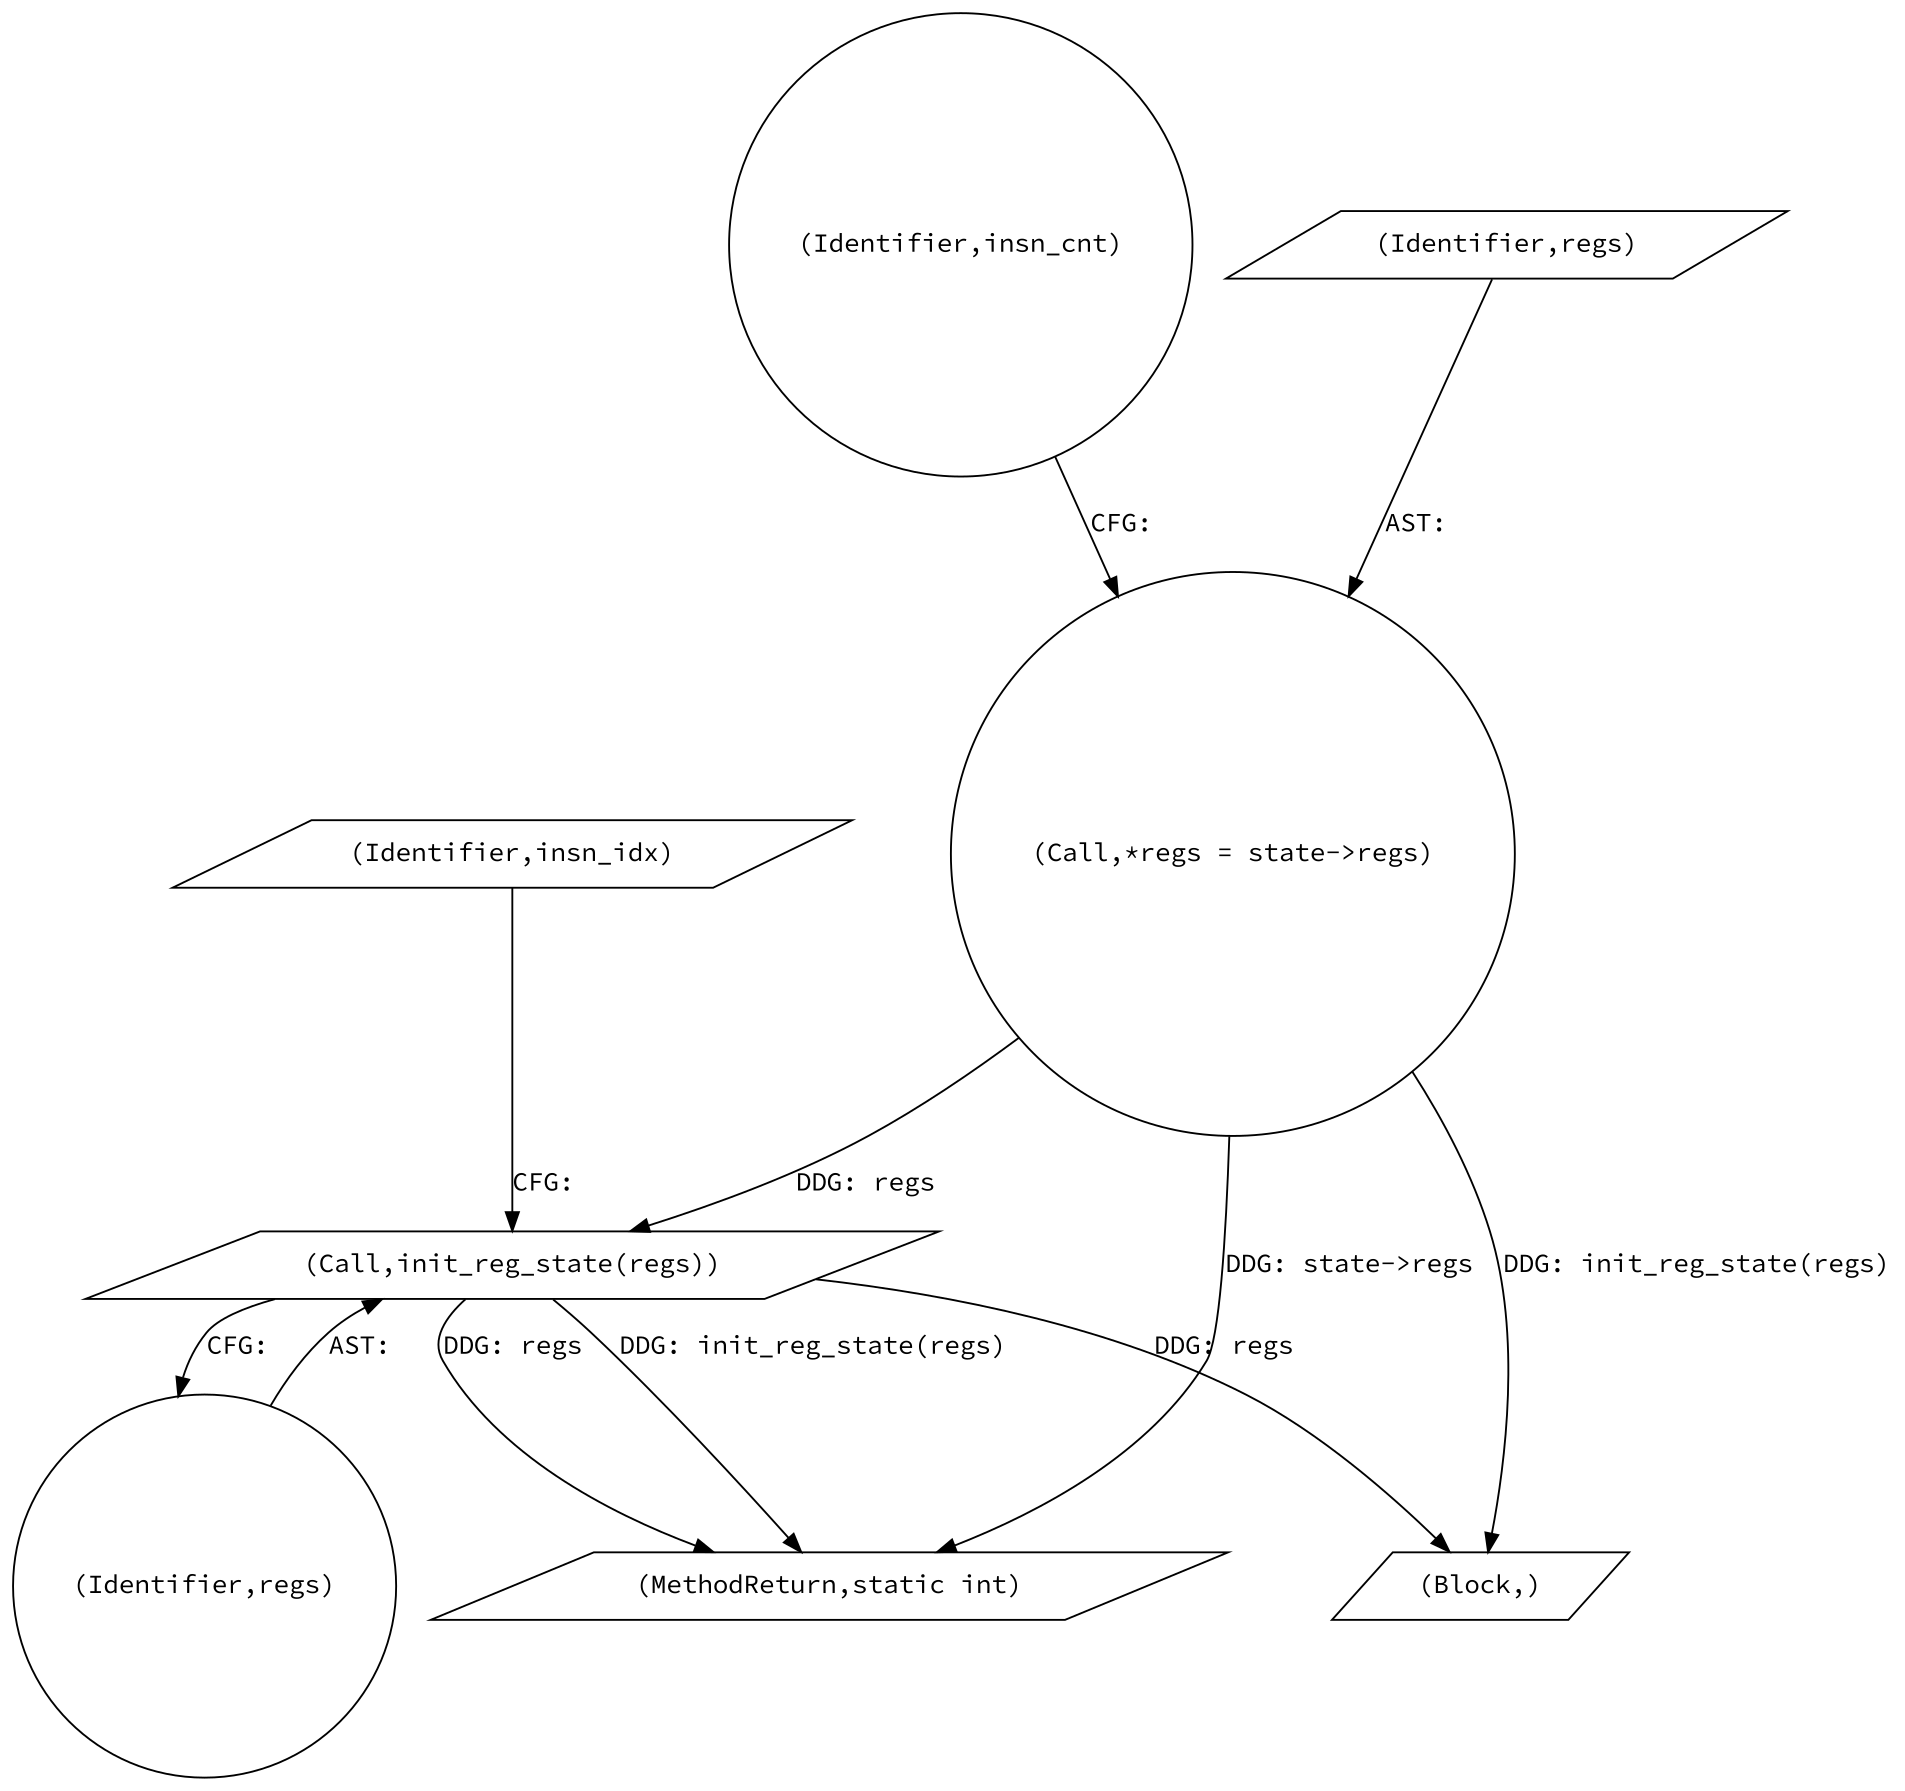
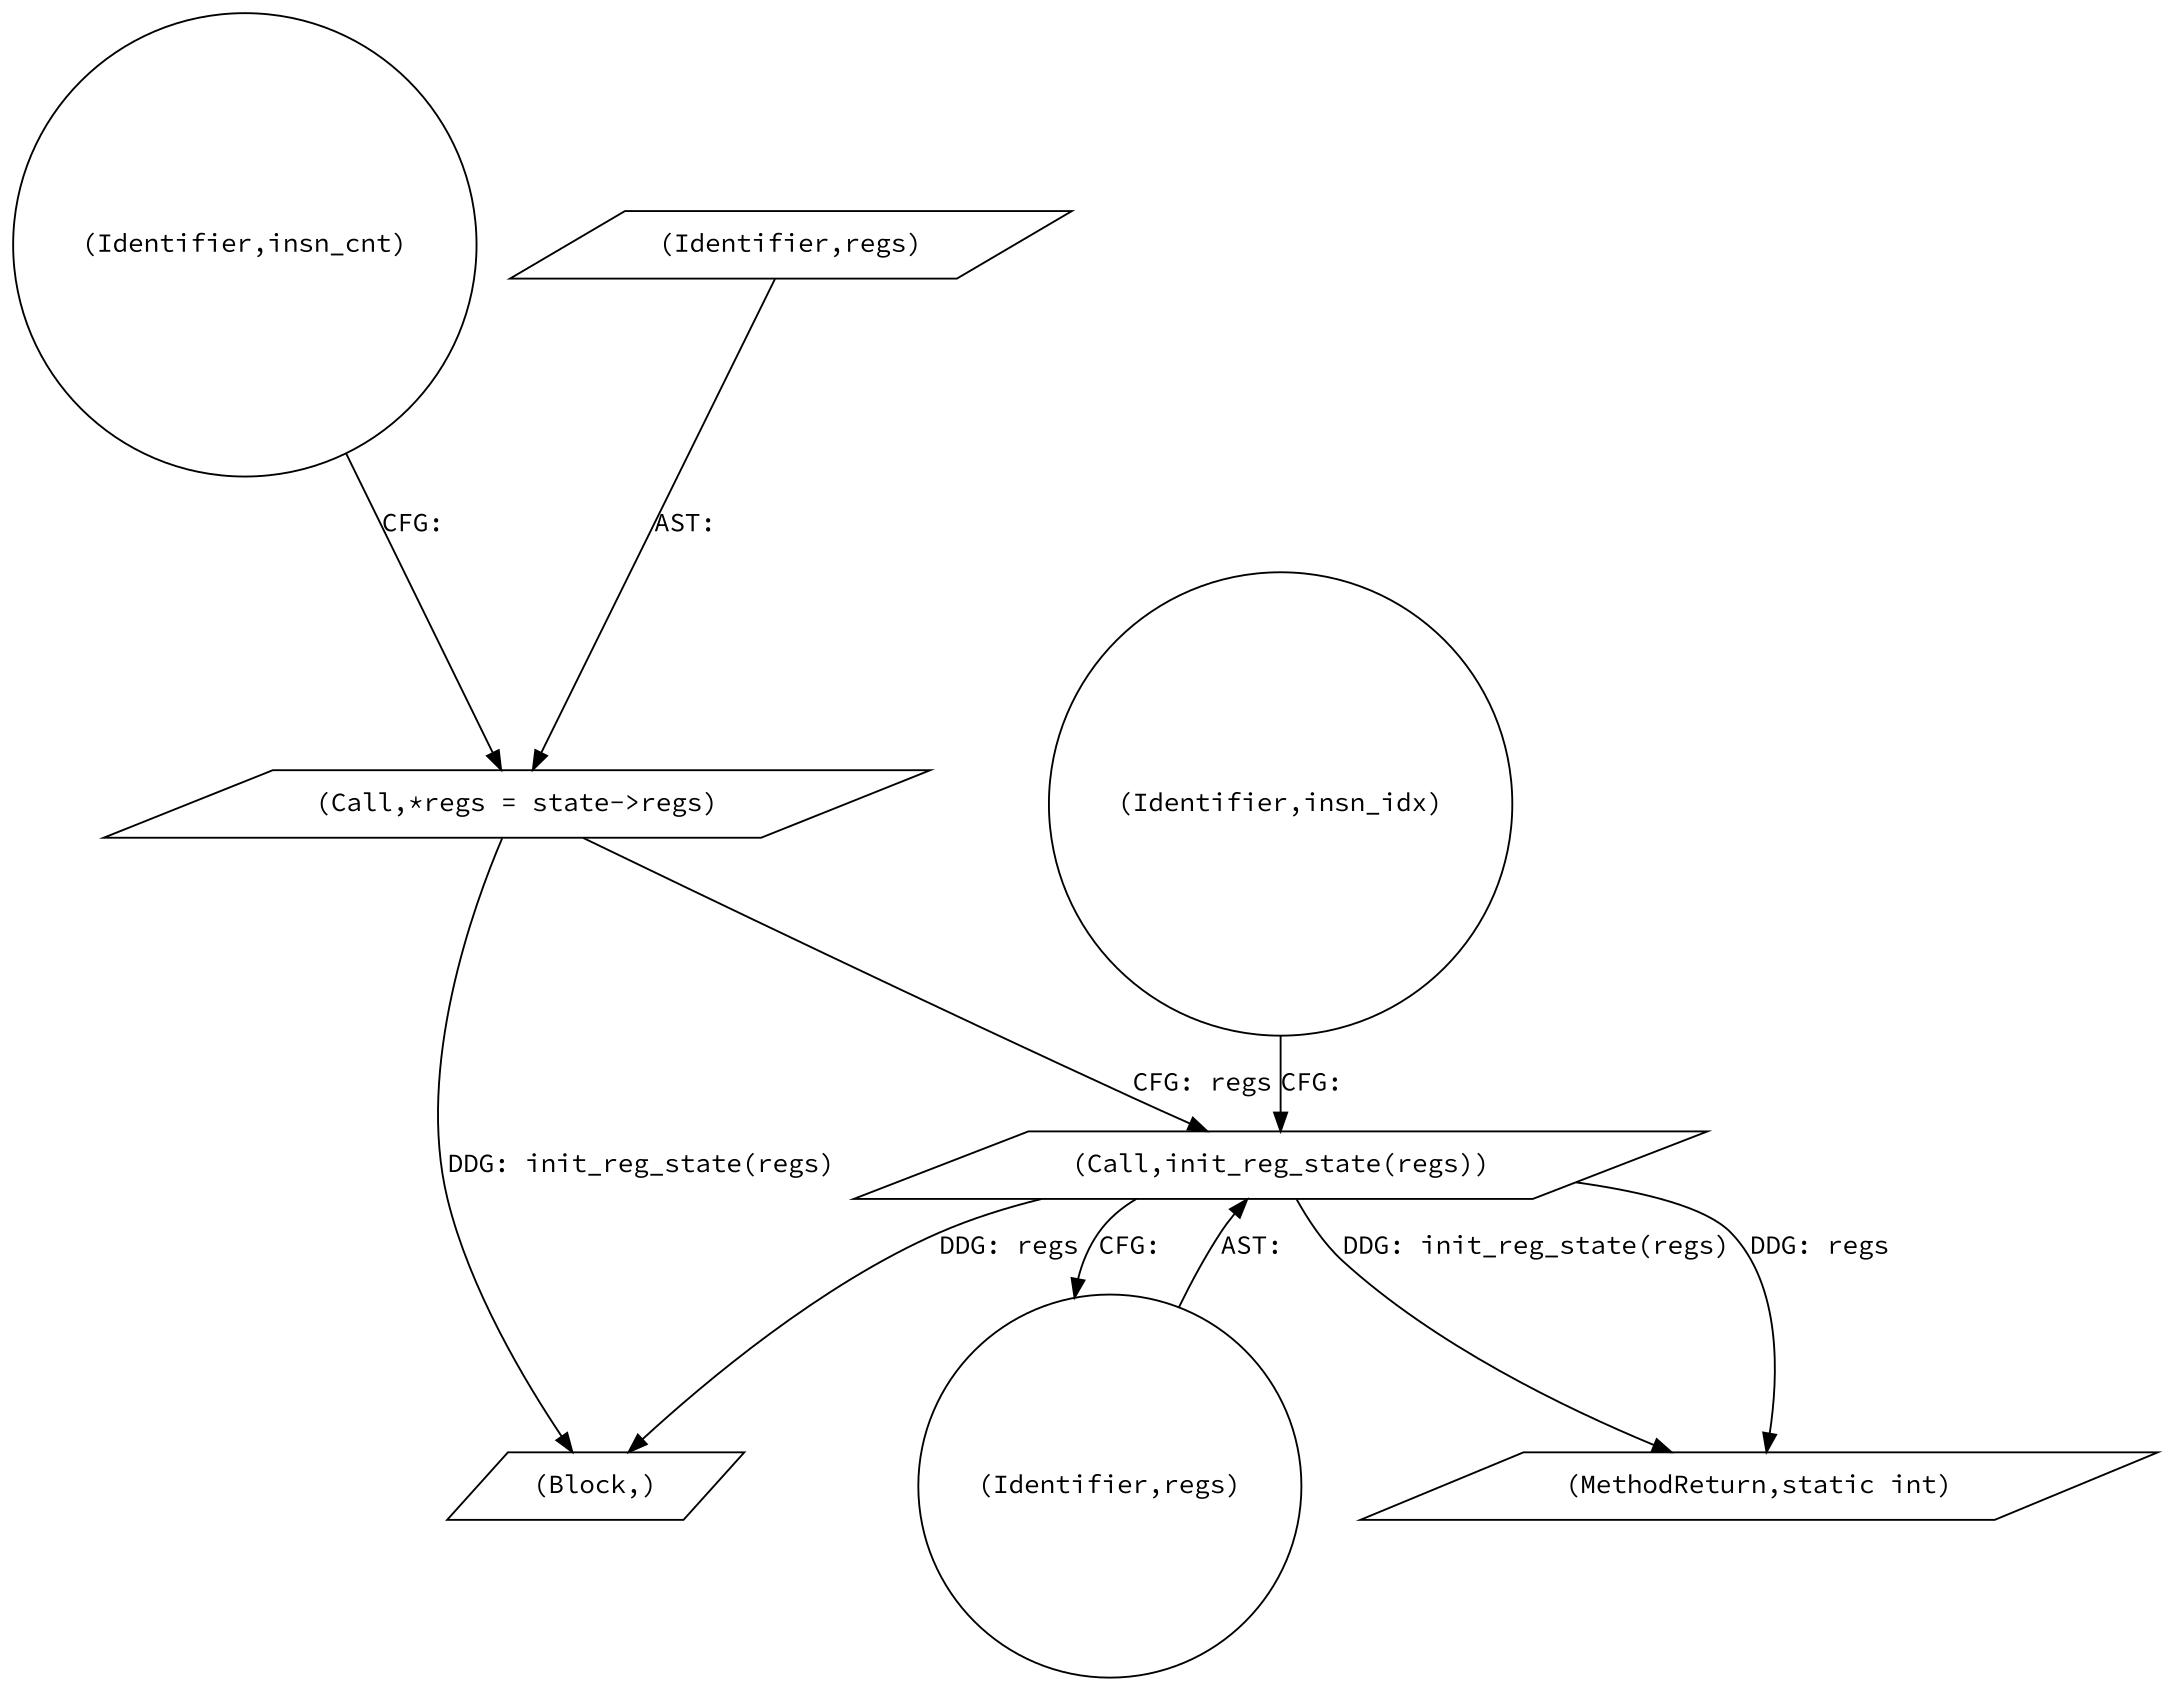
(512, 854) -> (1281, 804)
(1233, 854) -> (517, 804)
(866, 1184) -> (1203, 1084)
(1180, 1398) -> none
